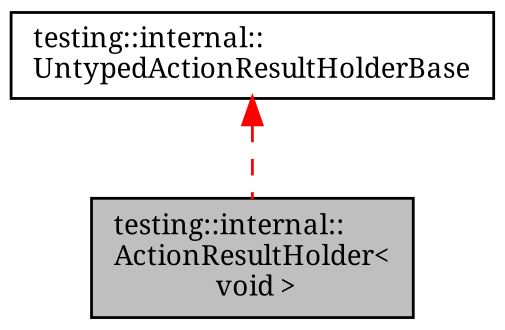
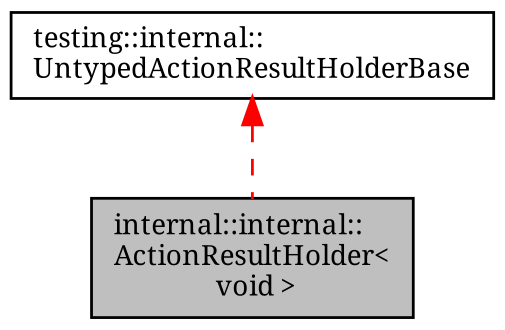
(252, 258) -> (252, 258)
